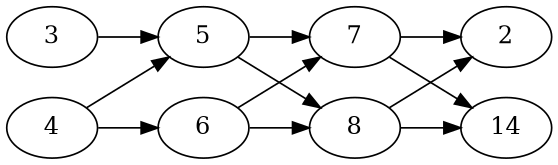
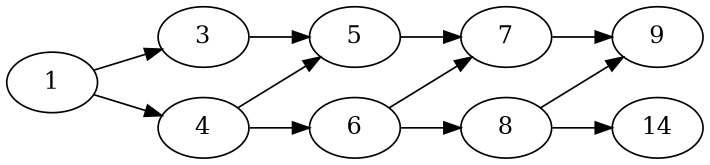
(506, 37) -> (658, 37)
(269, 76) -> none
(420, 76) -> none
none -> (52, 82)
